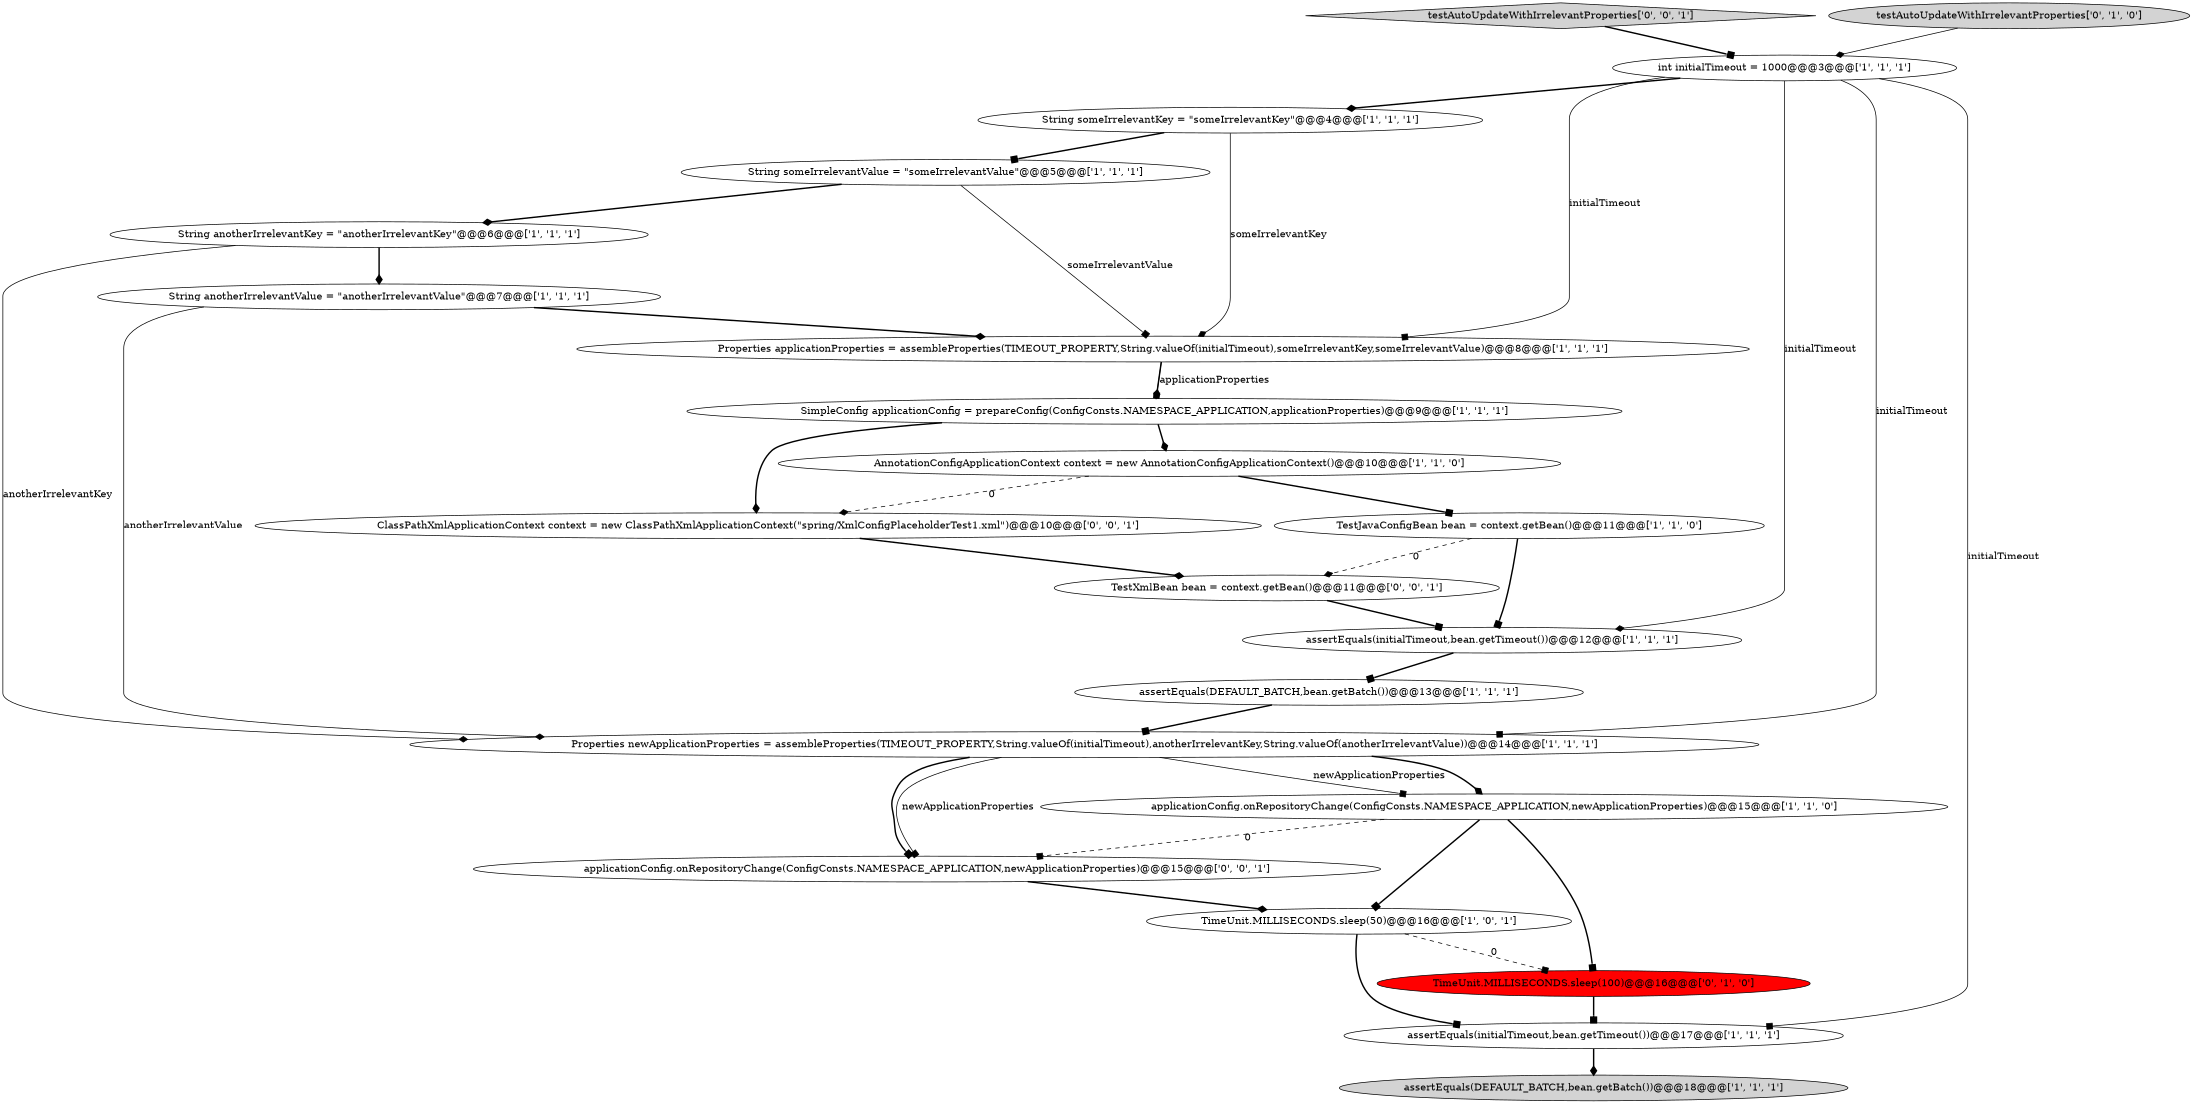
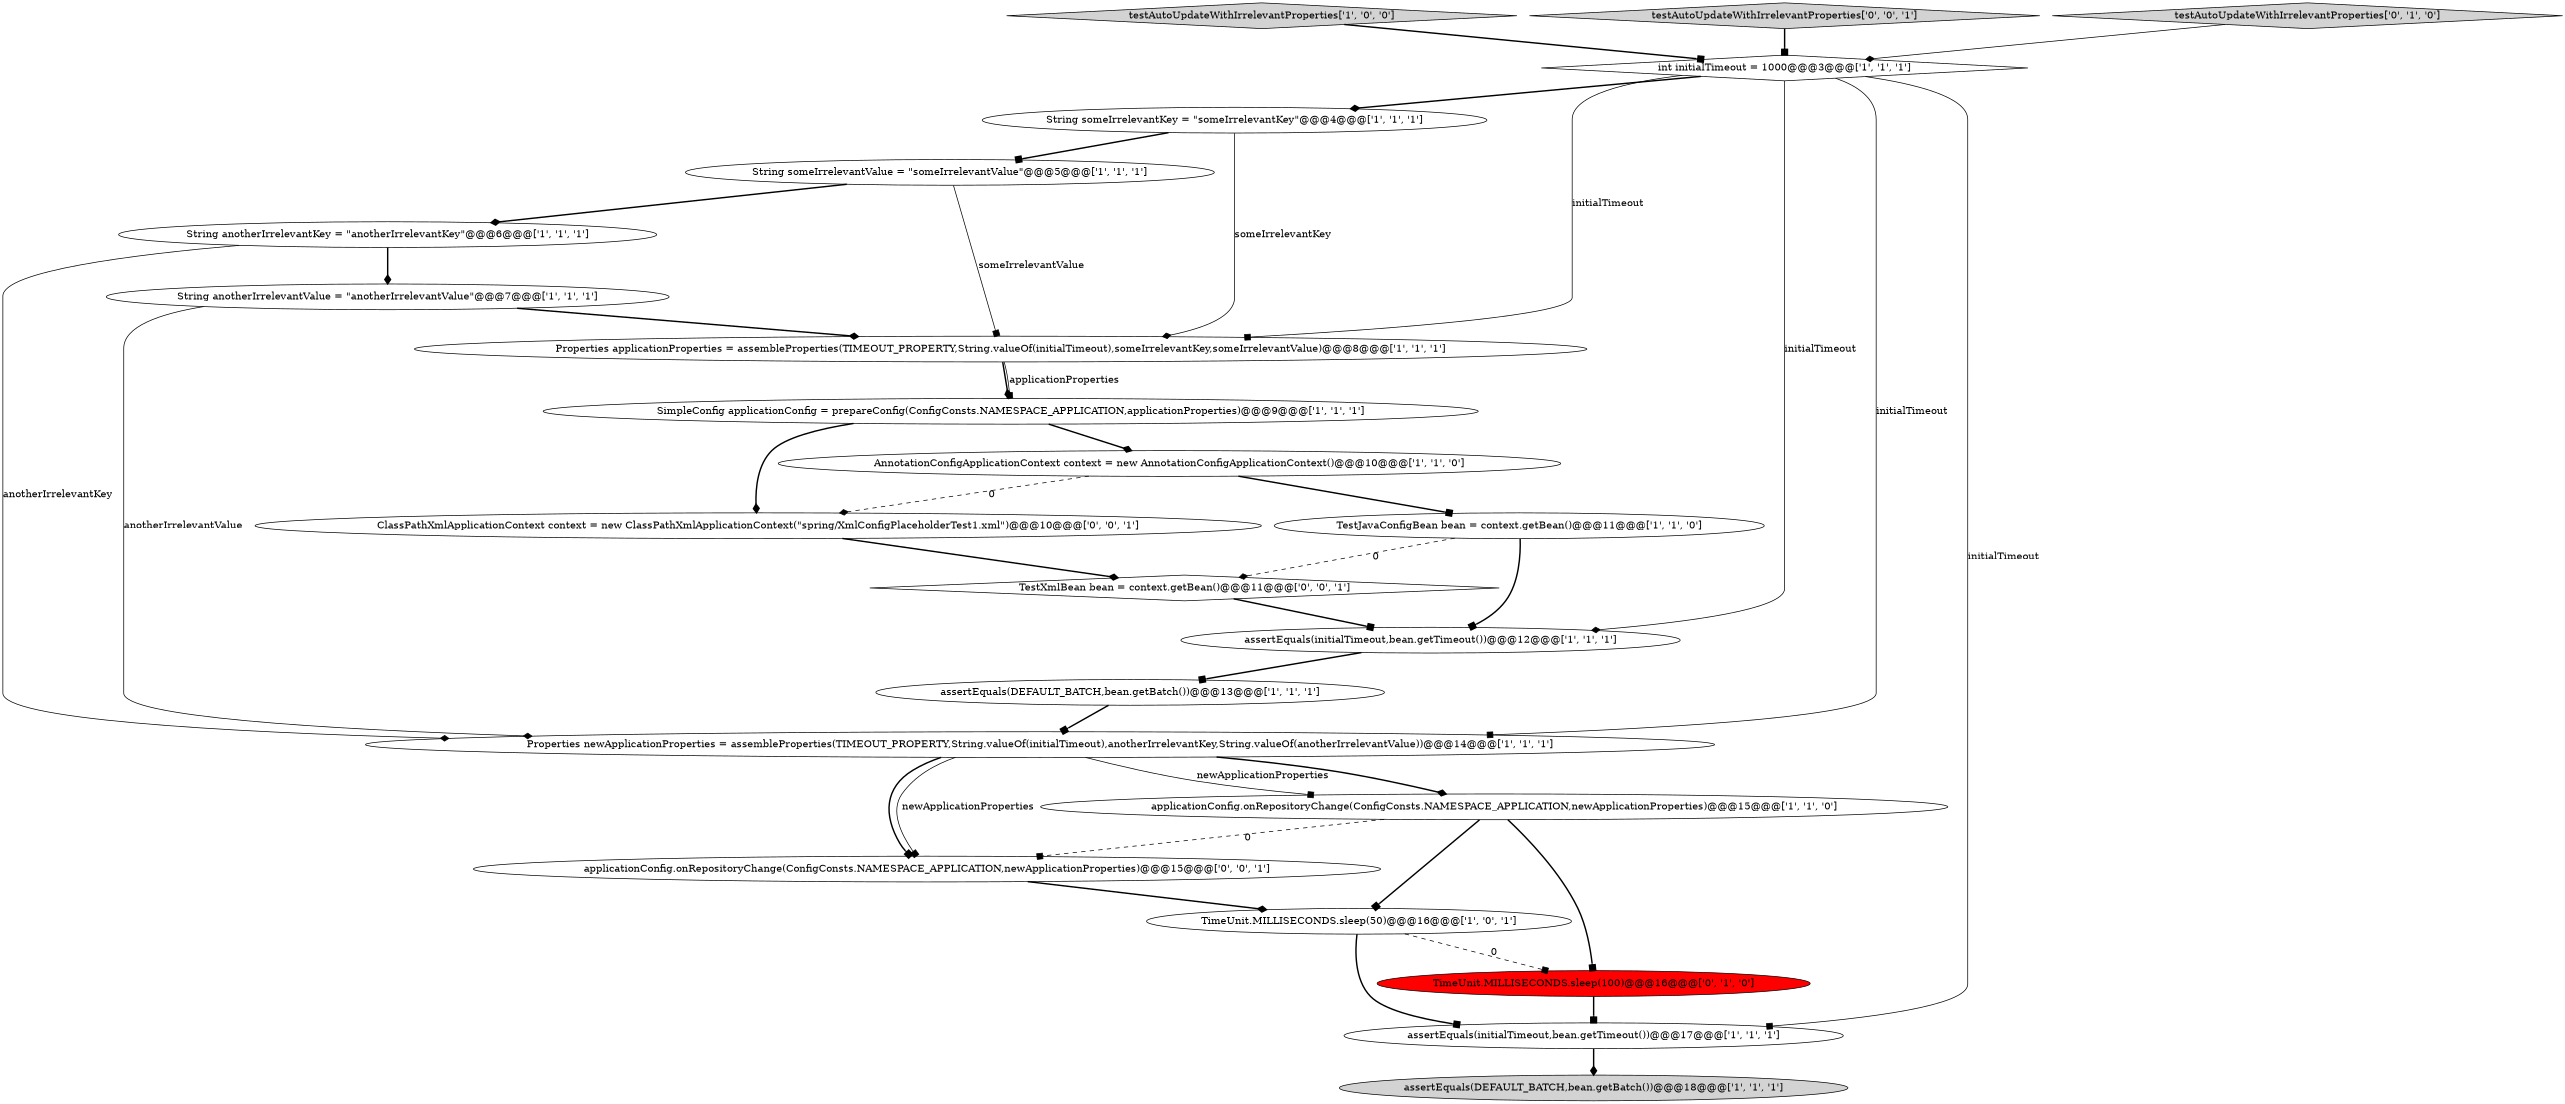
none -> (1262, 16)
(2009, 16) -> (2307, 16)
(1785, 68) -> (1785, 68)
(1277, 588) -> (1184, 588)
